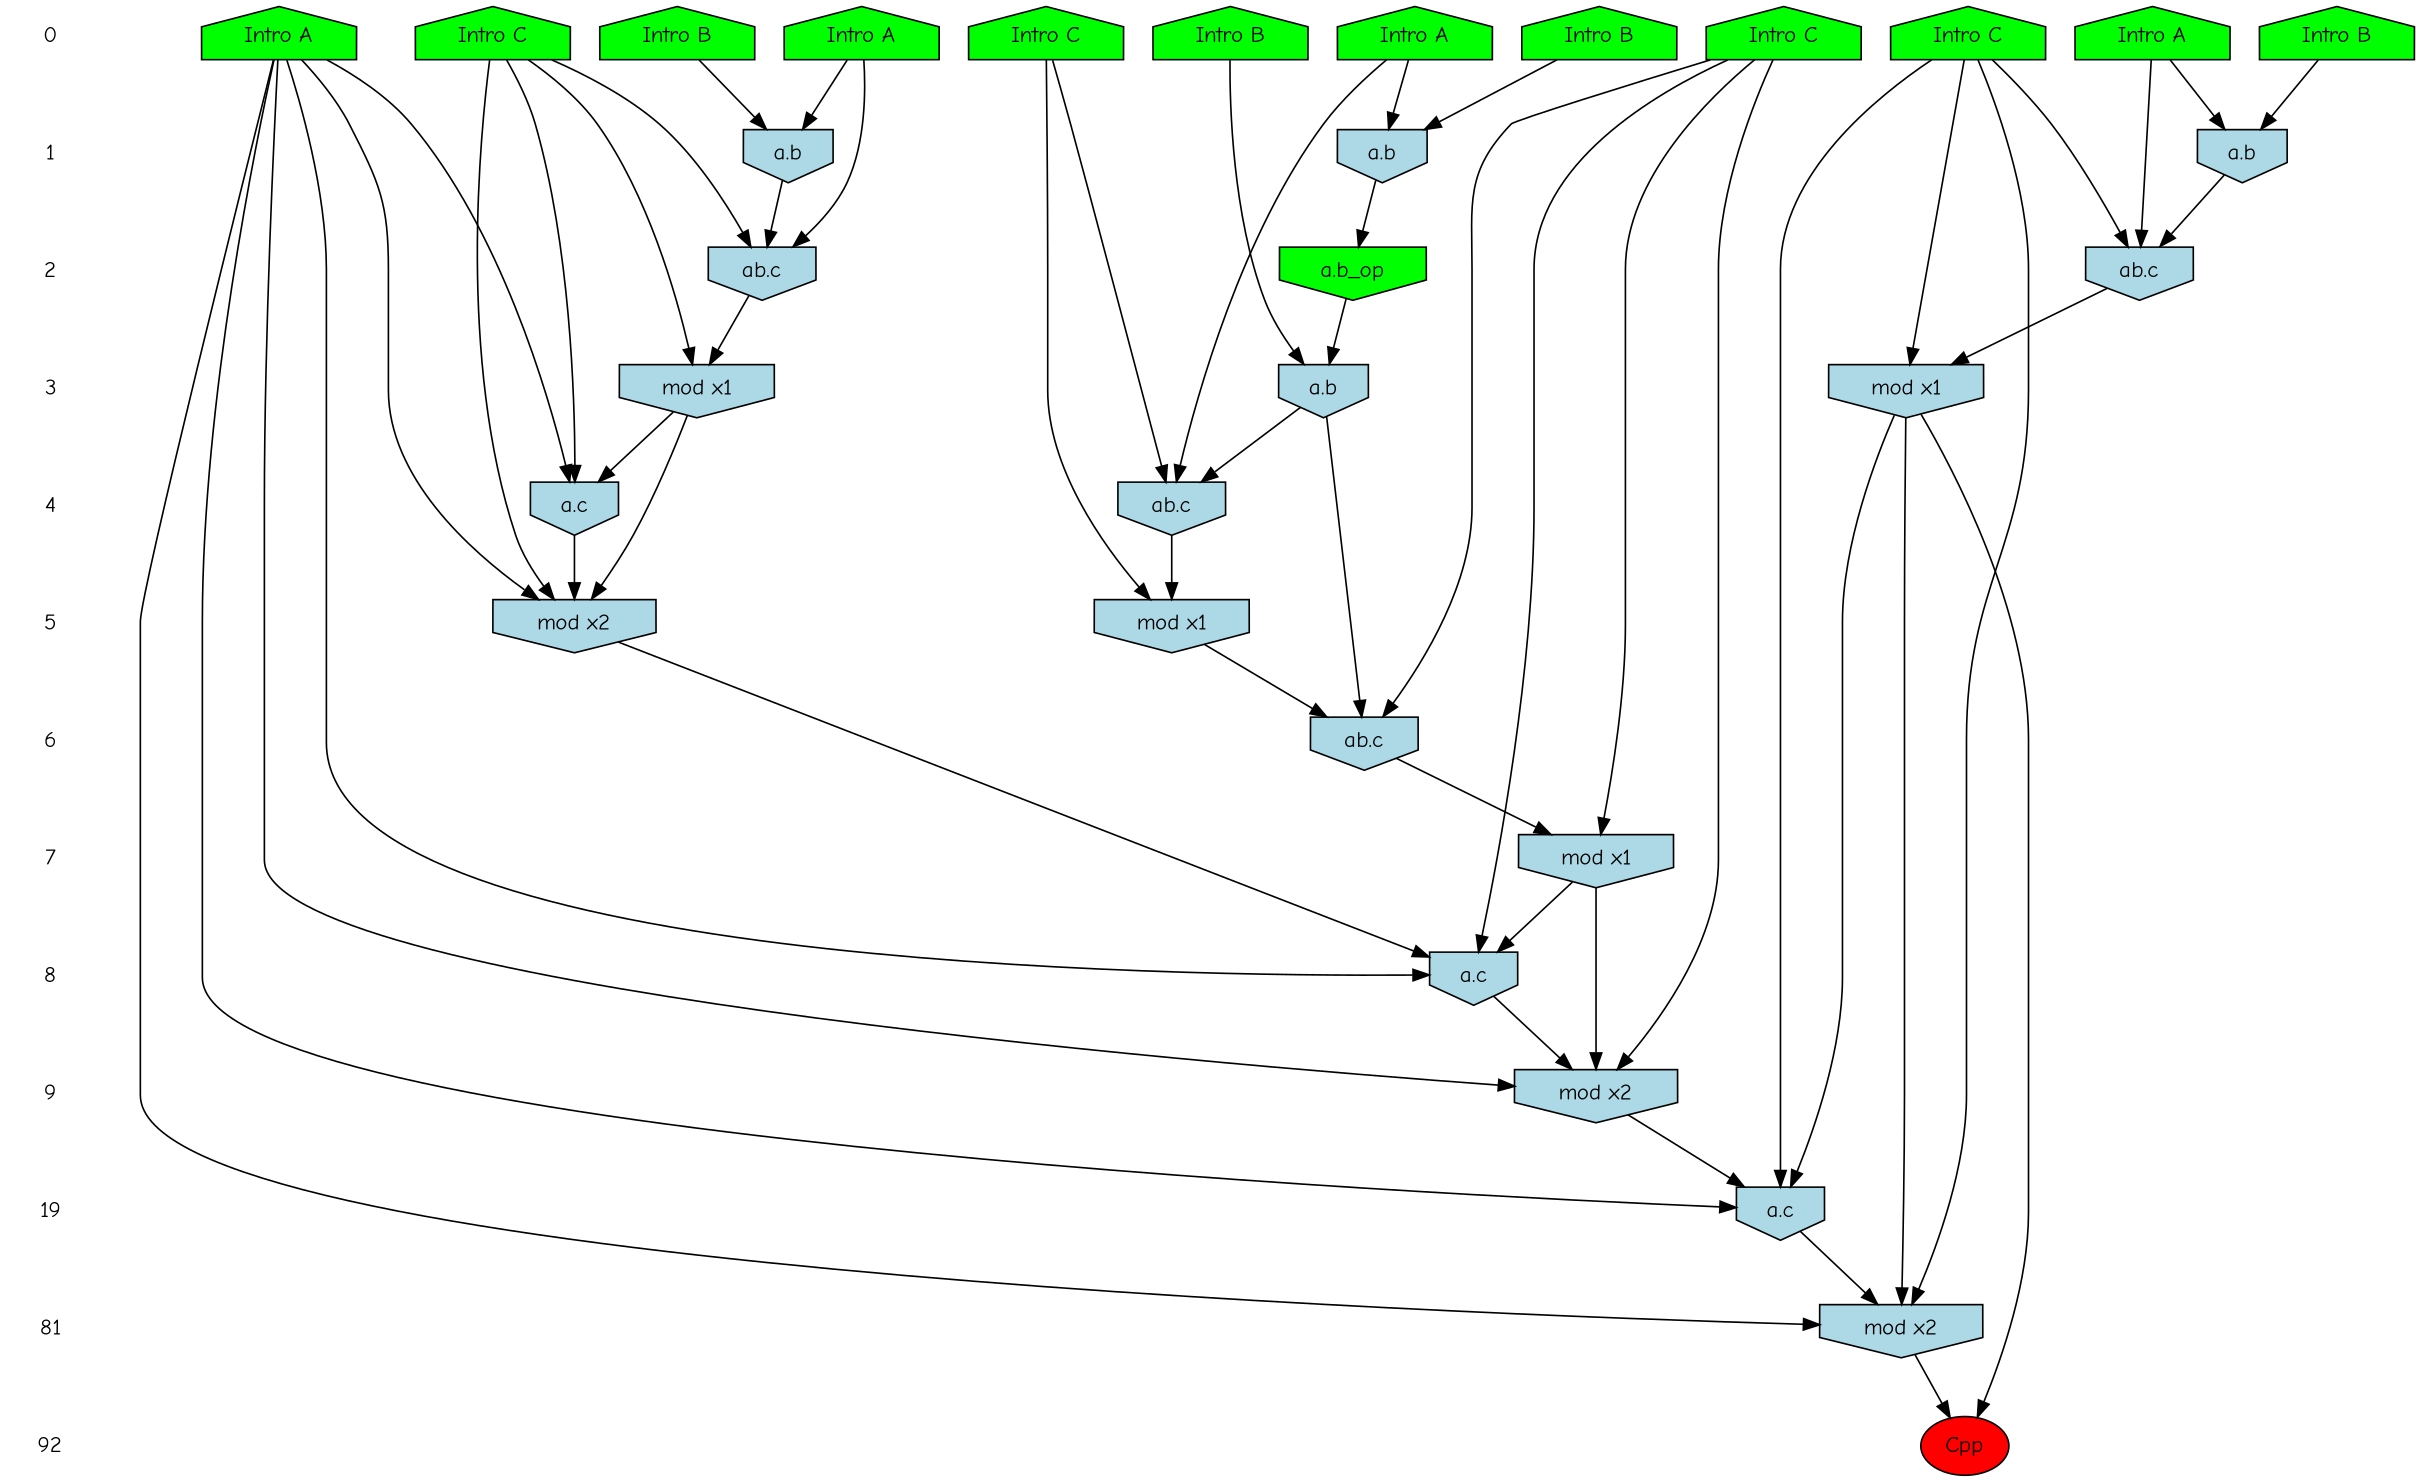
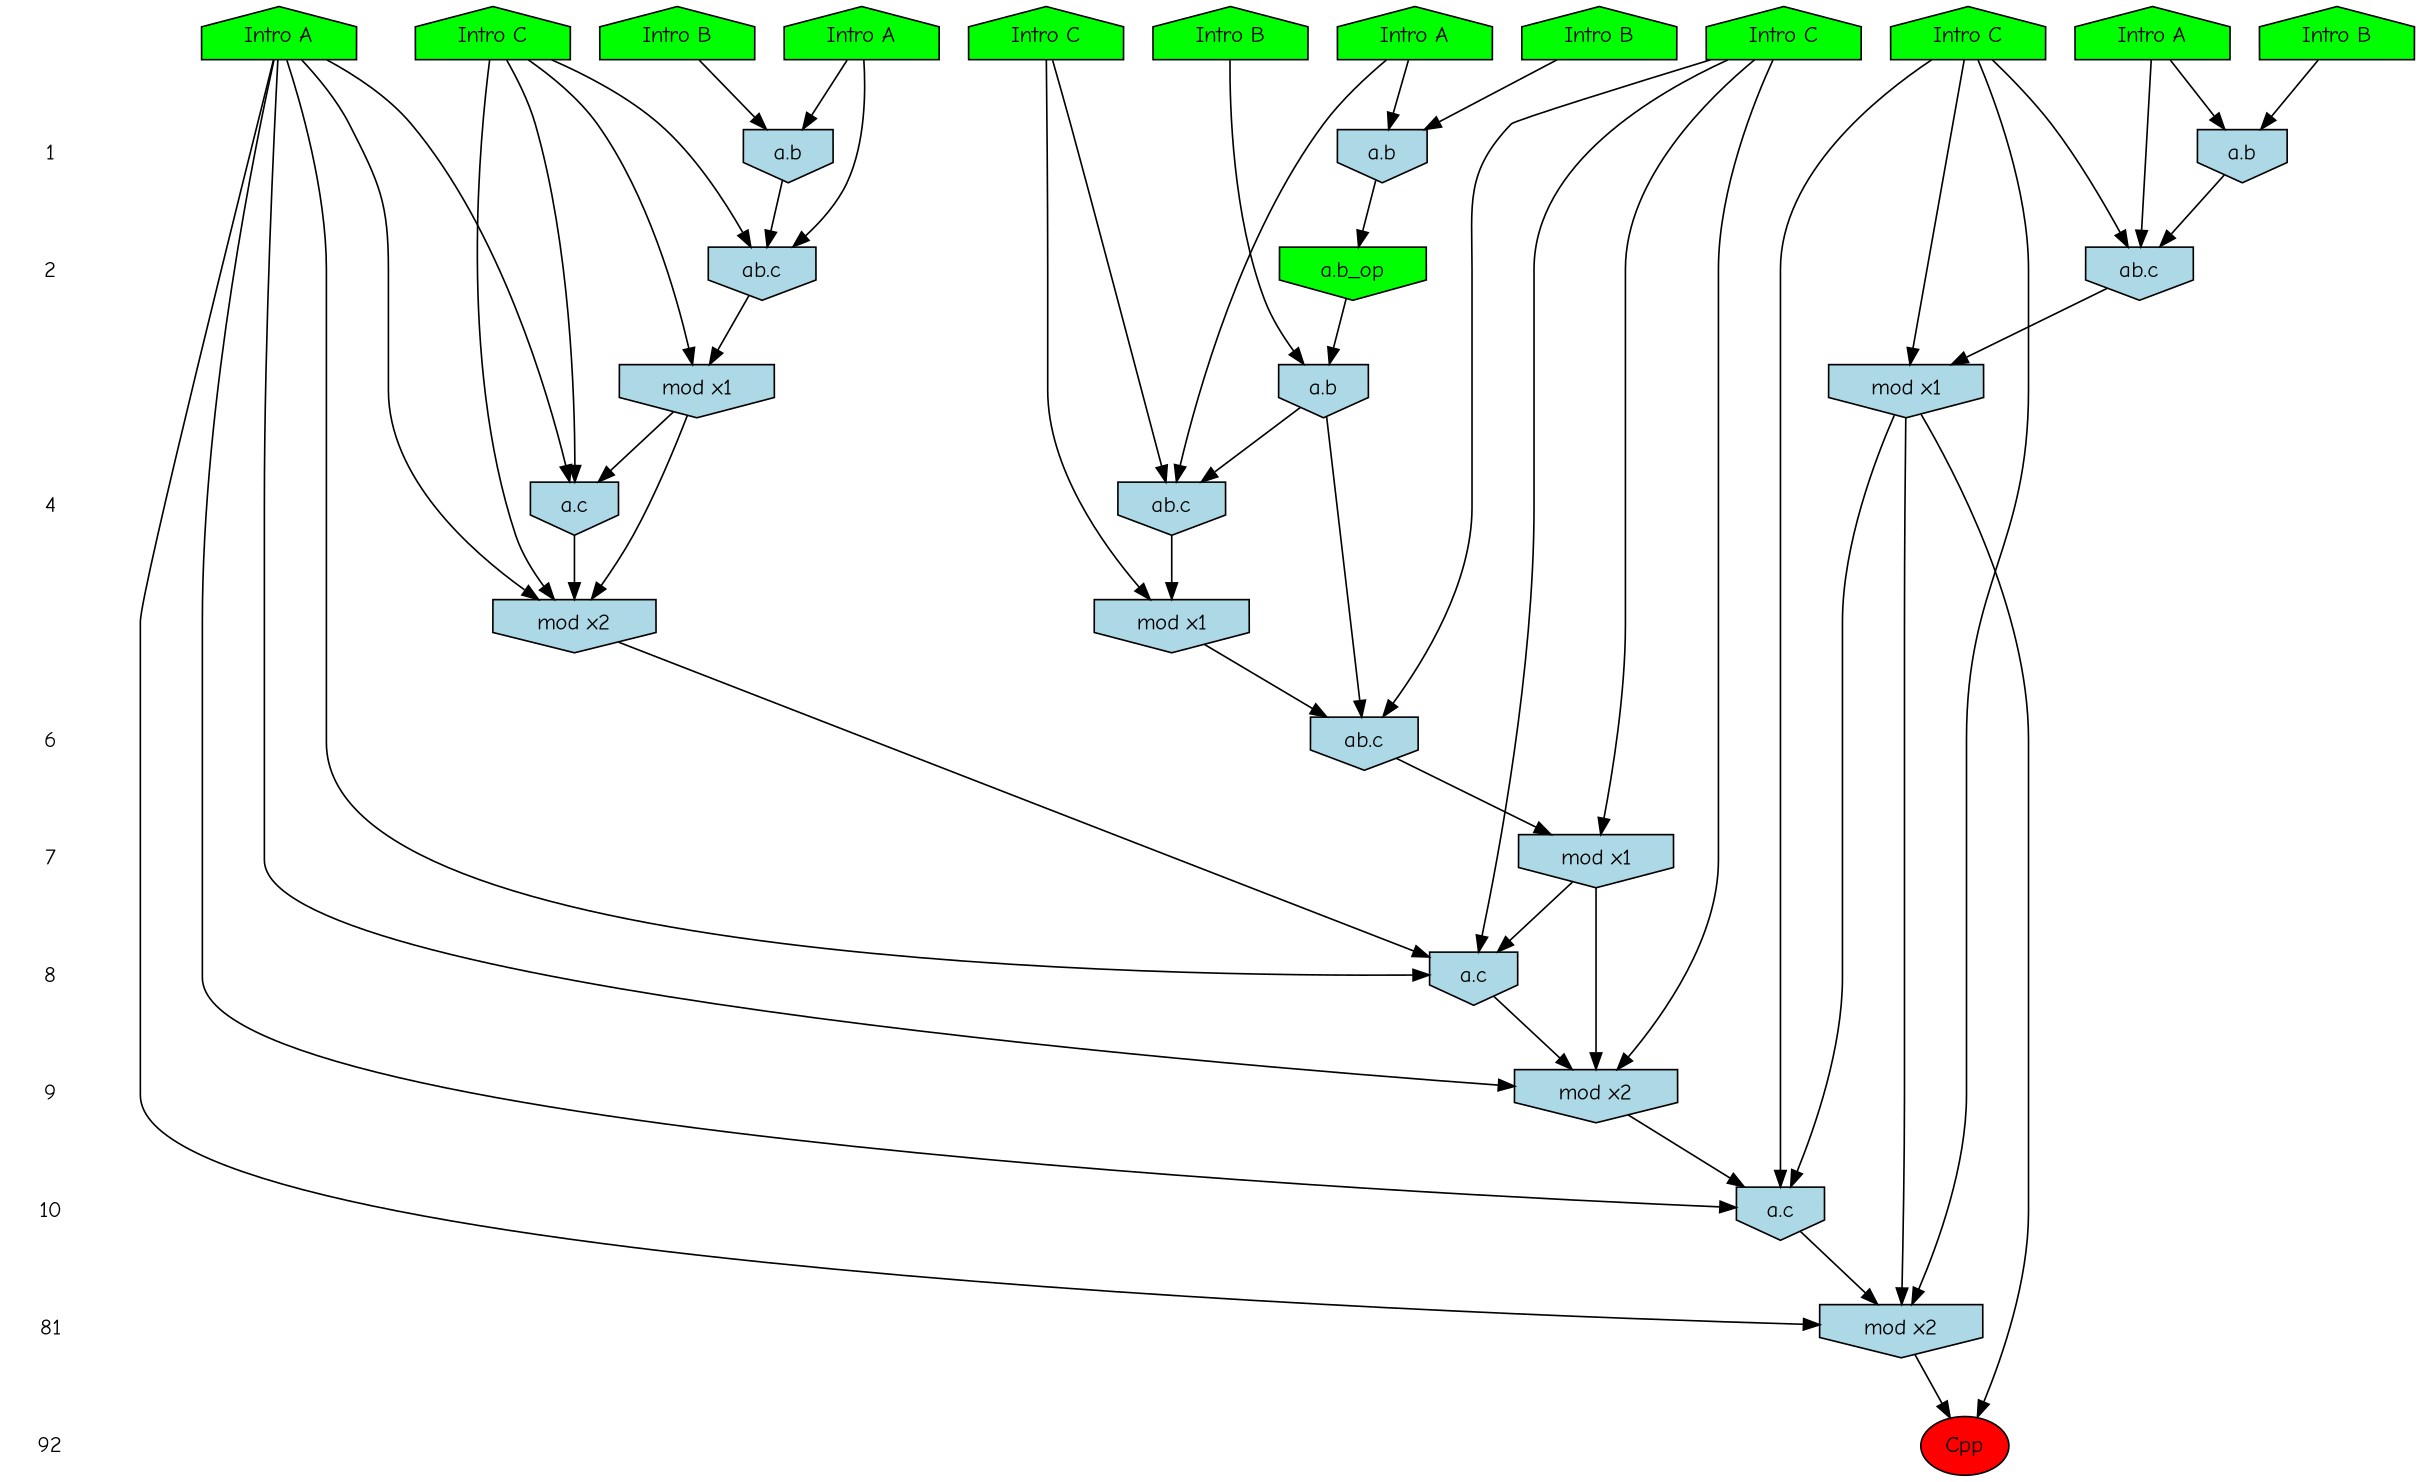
(51, 36) -> none
(51, 388) -> none
(51, 623) -> none
(51, 1211) -> (51, 1211)
